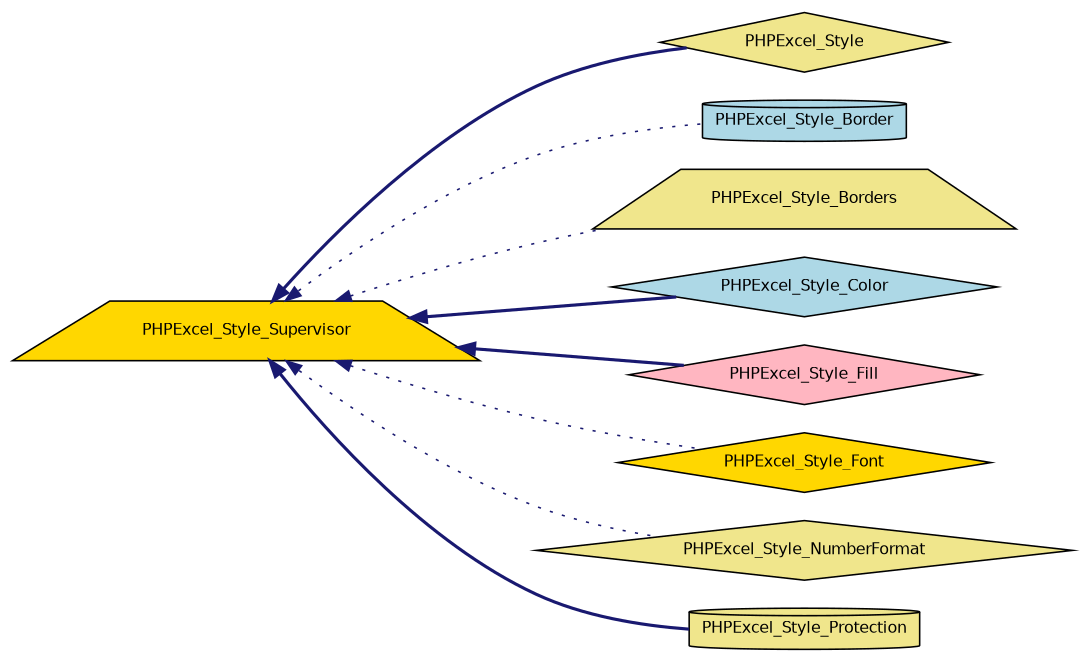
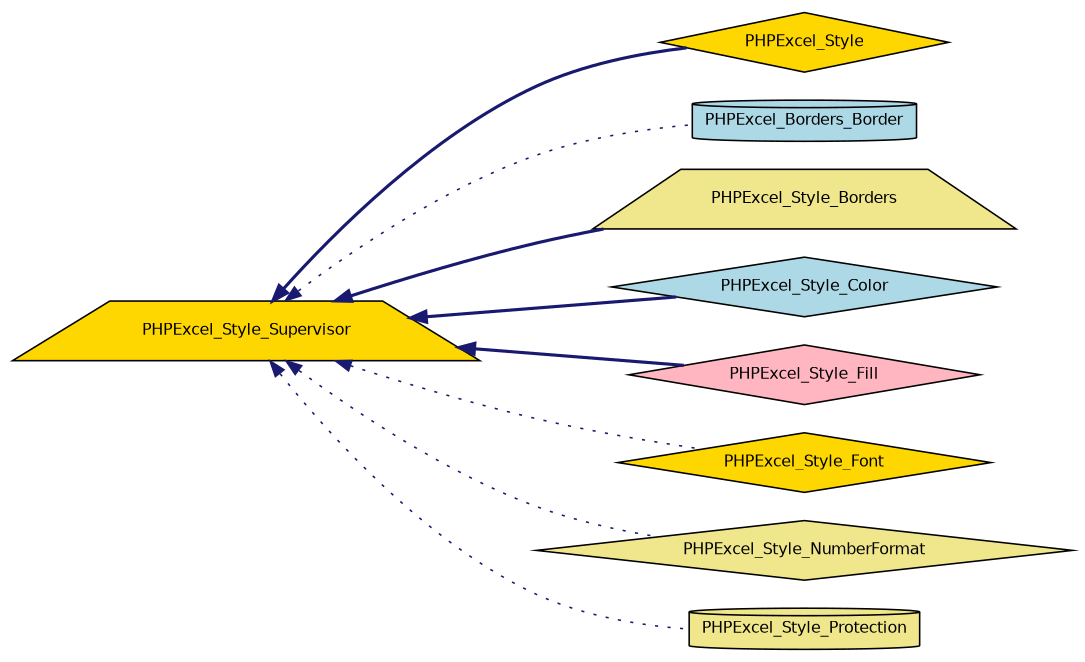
(804, 42) -> (804, 42)
(804, 121) -> (804, 121)
(476, 258) -> (476, 258)
(458, 547) -> (458, 547)
